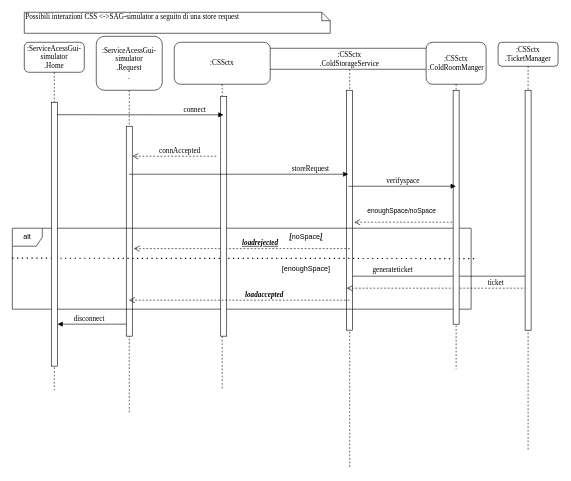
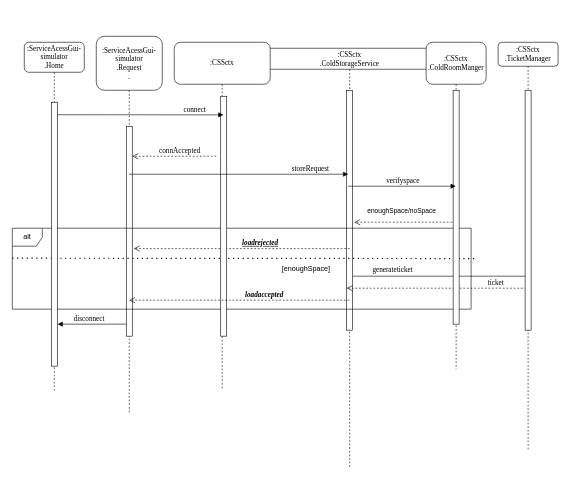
(177, 23) -> none
(306, 237) -> none
